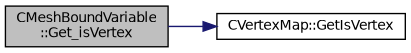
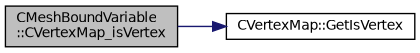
(87, 26) -> (91, 26)
